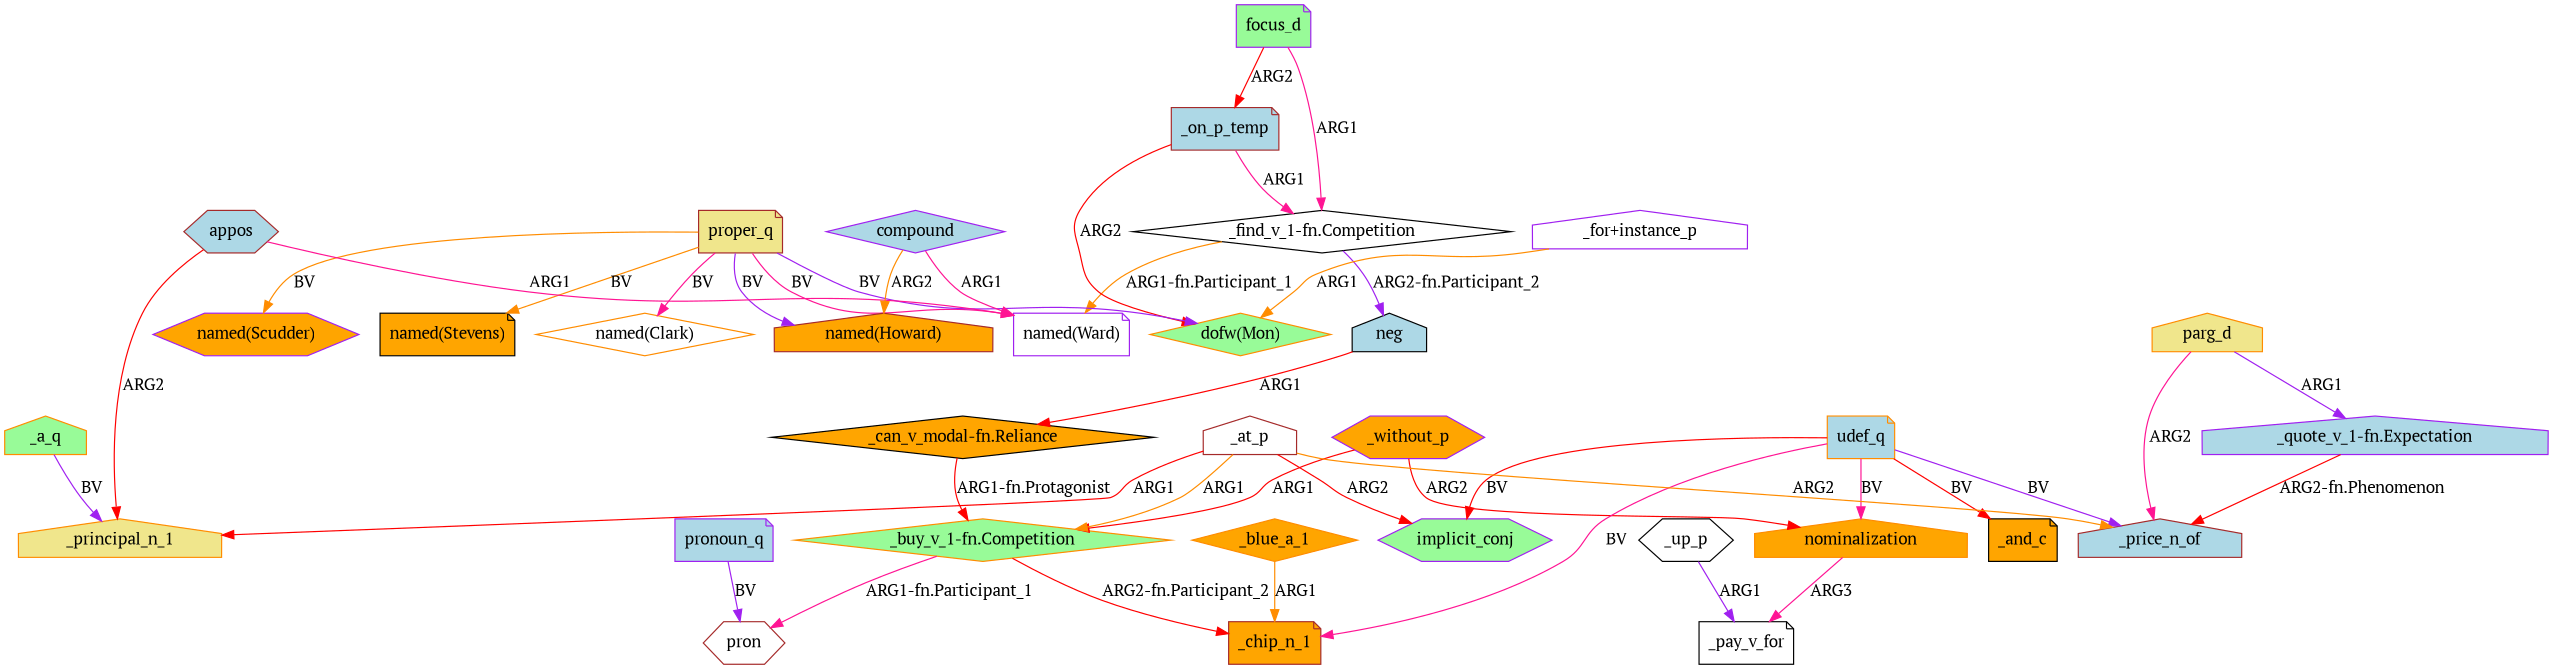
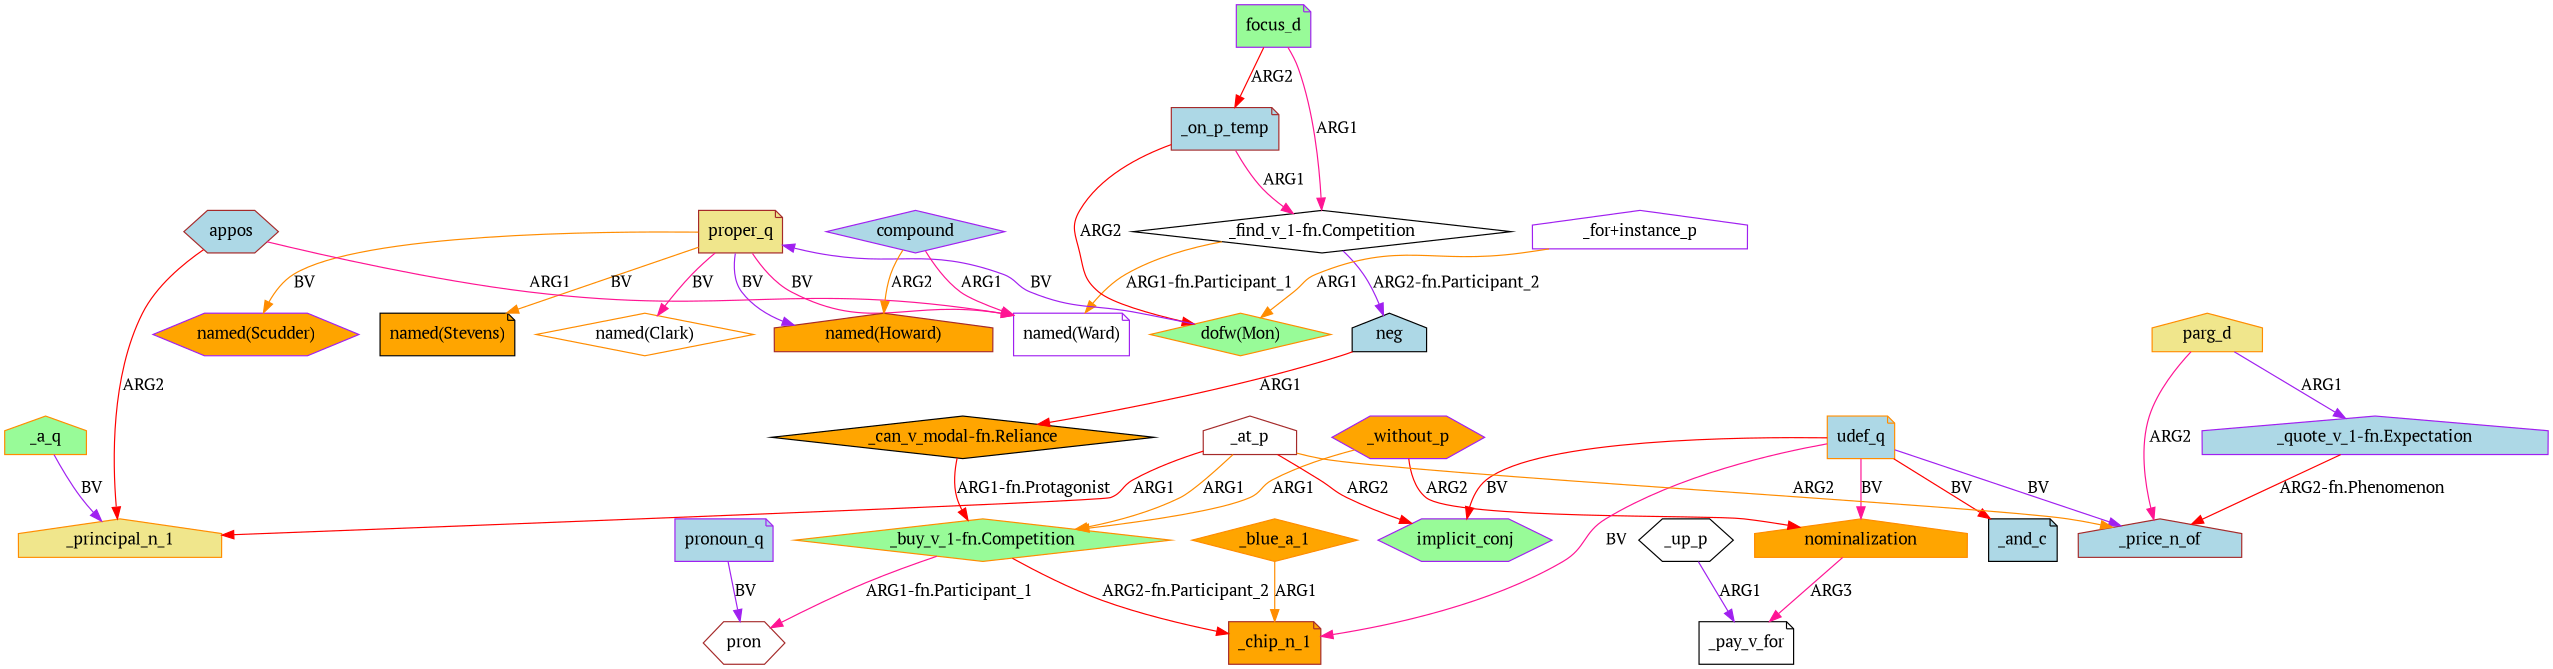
(1018, 308) -> (998, 273)
(1227, 505) -> (1227, 505)
(2023, 540) -> (2023, 540)
